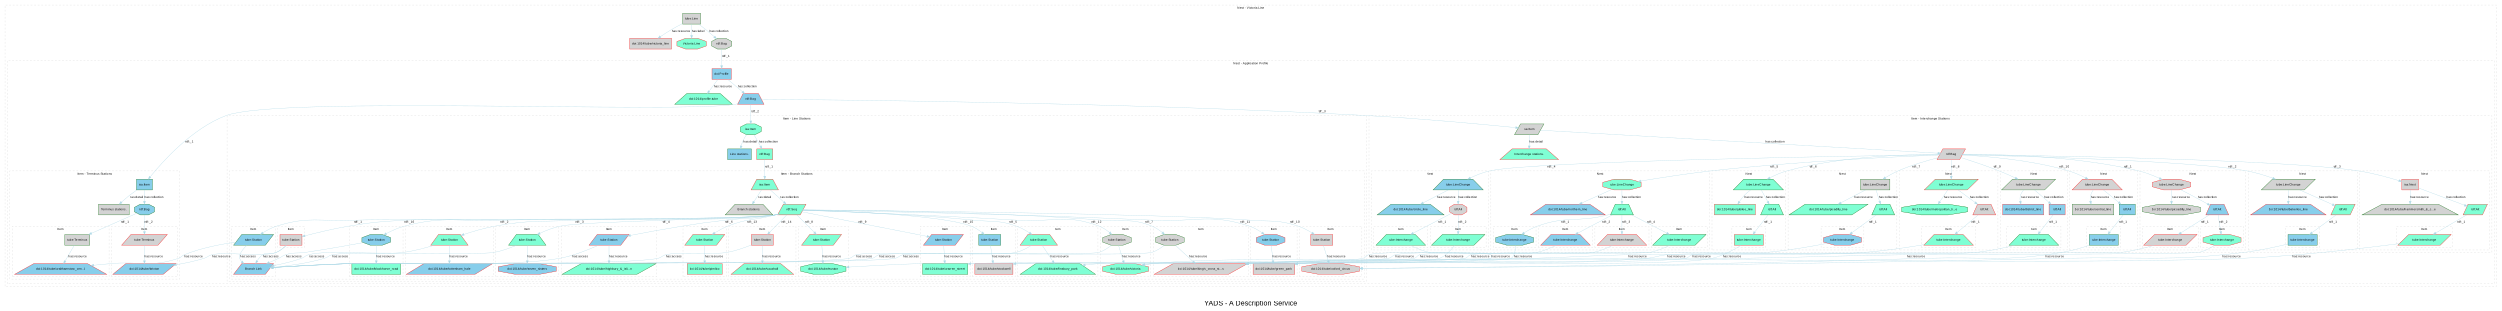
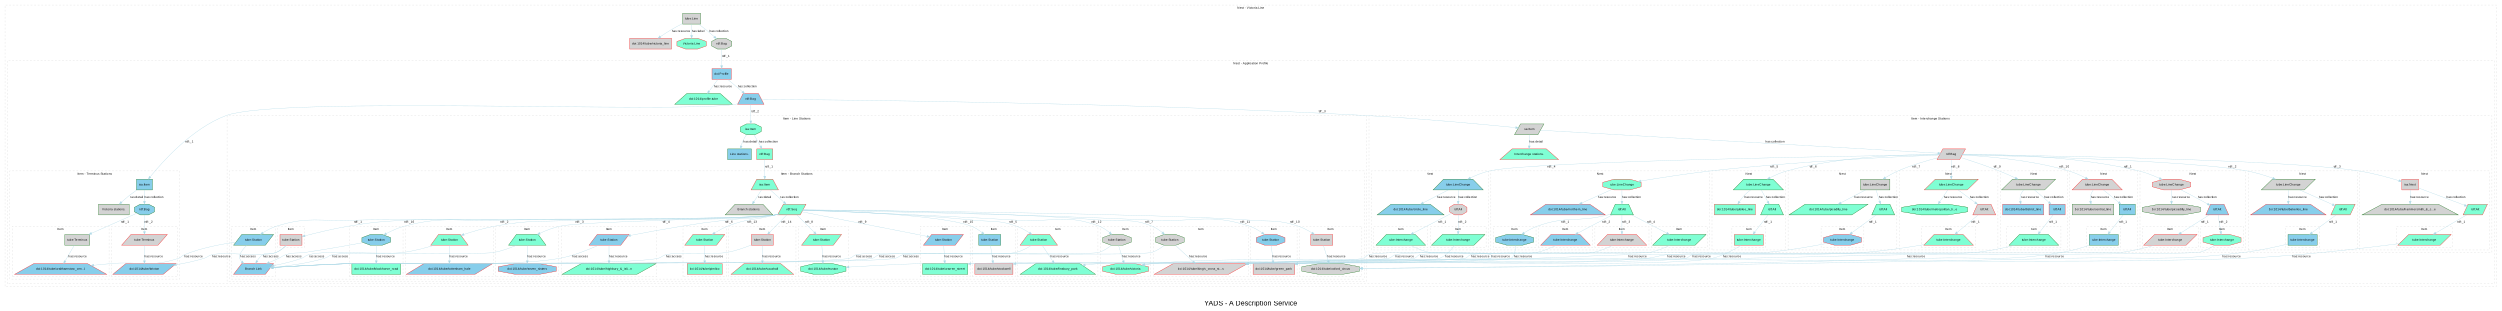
(114, 210) -> (114, 210)
(1331, 269) -> (1331, 269)
